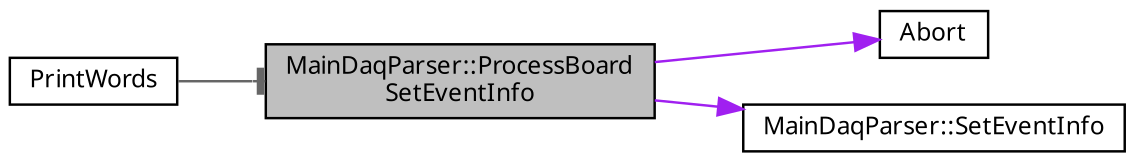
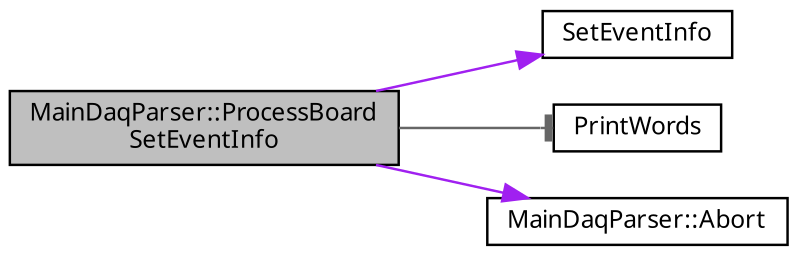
(934, 34) -> (637, 34)
(215, 81) -> (470, 128)
(934, 128) -> (637, 221)
